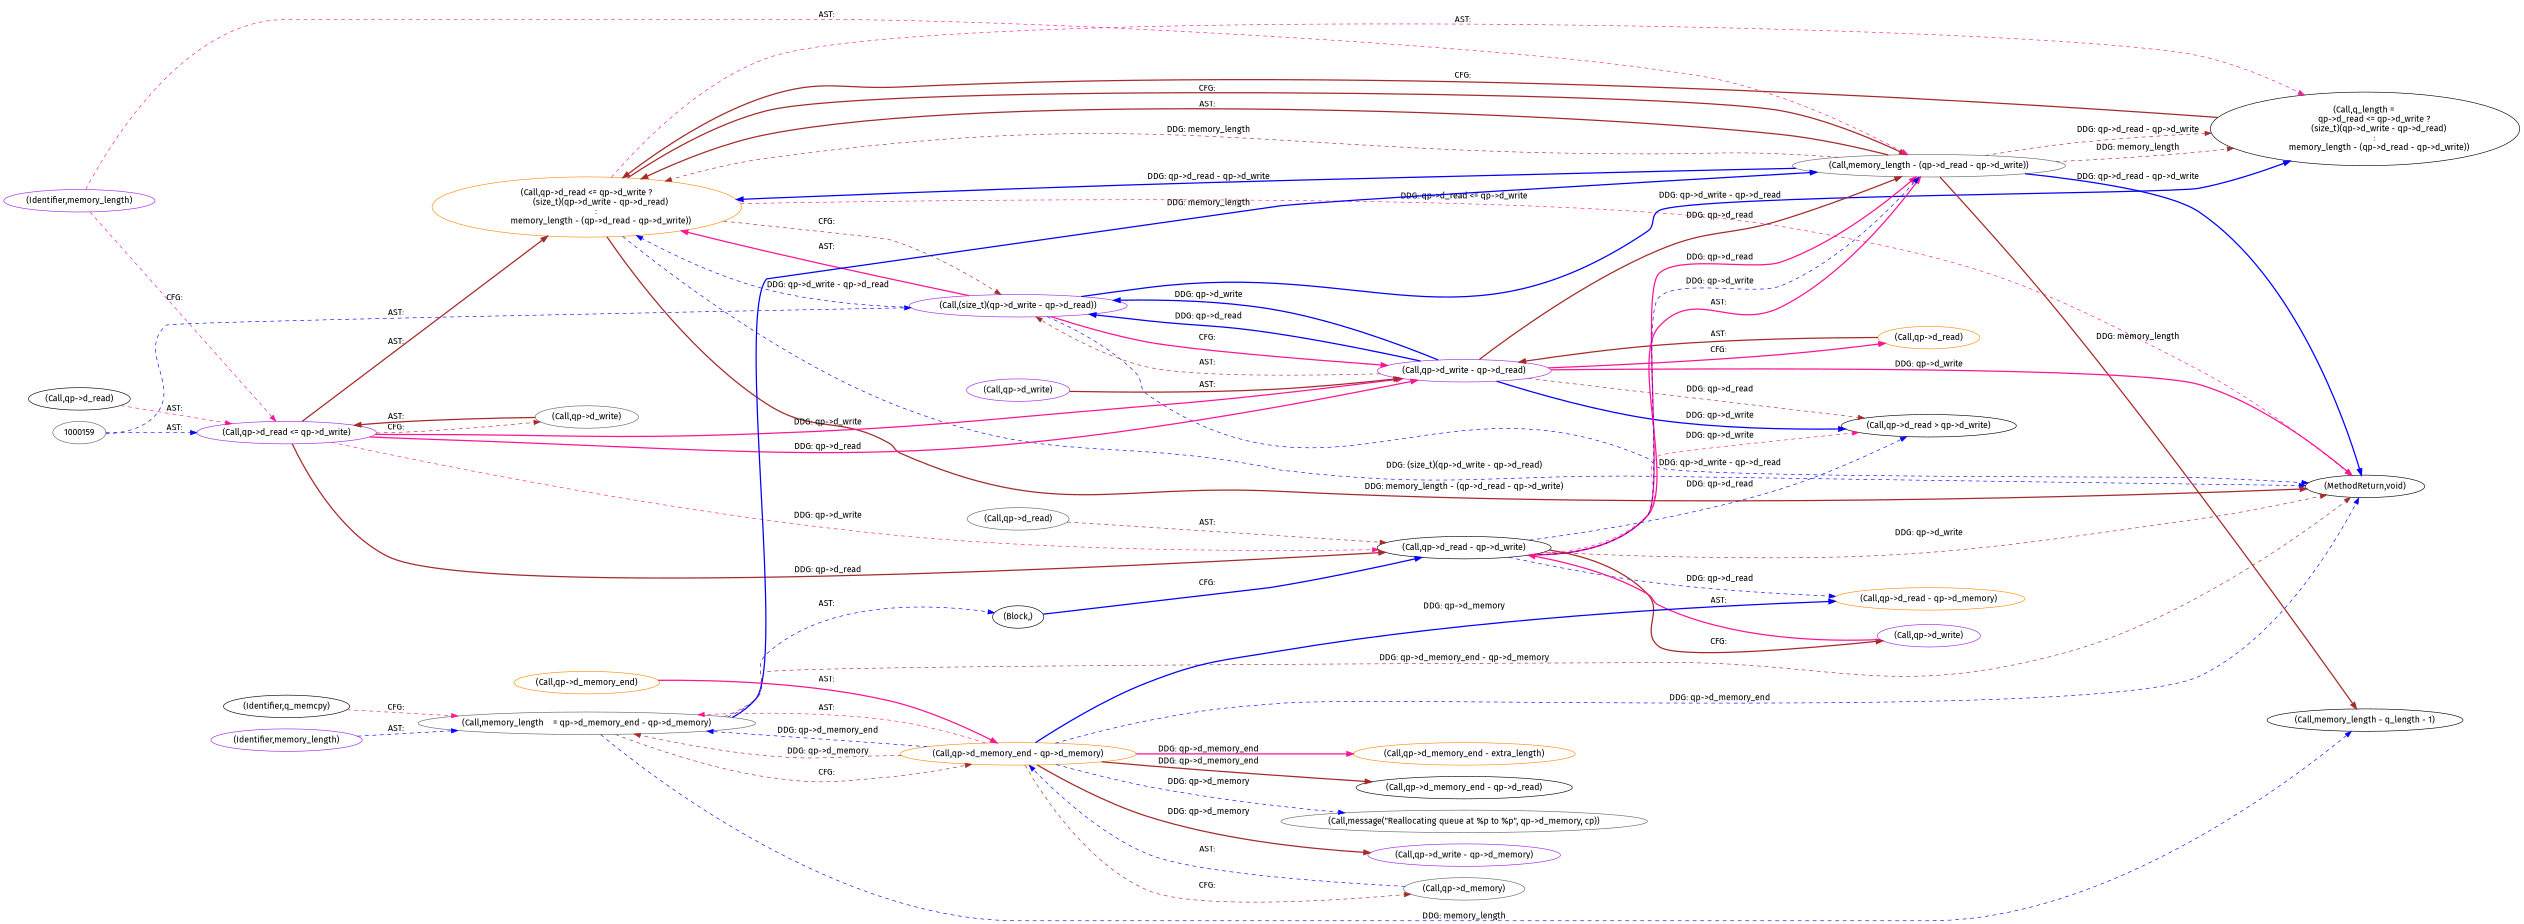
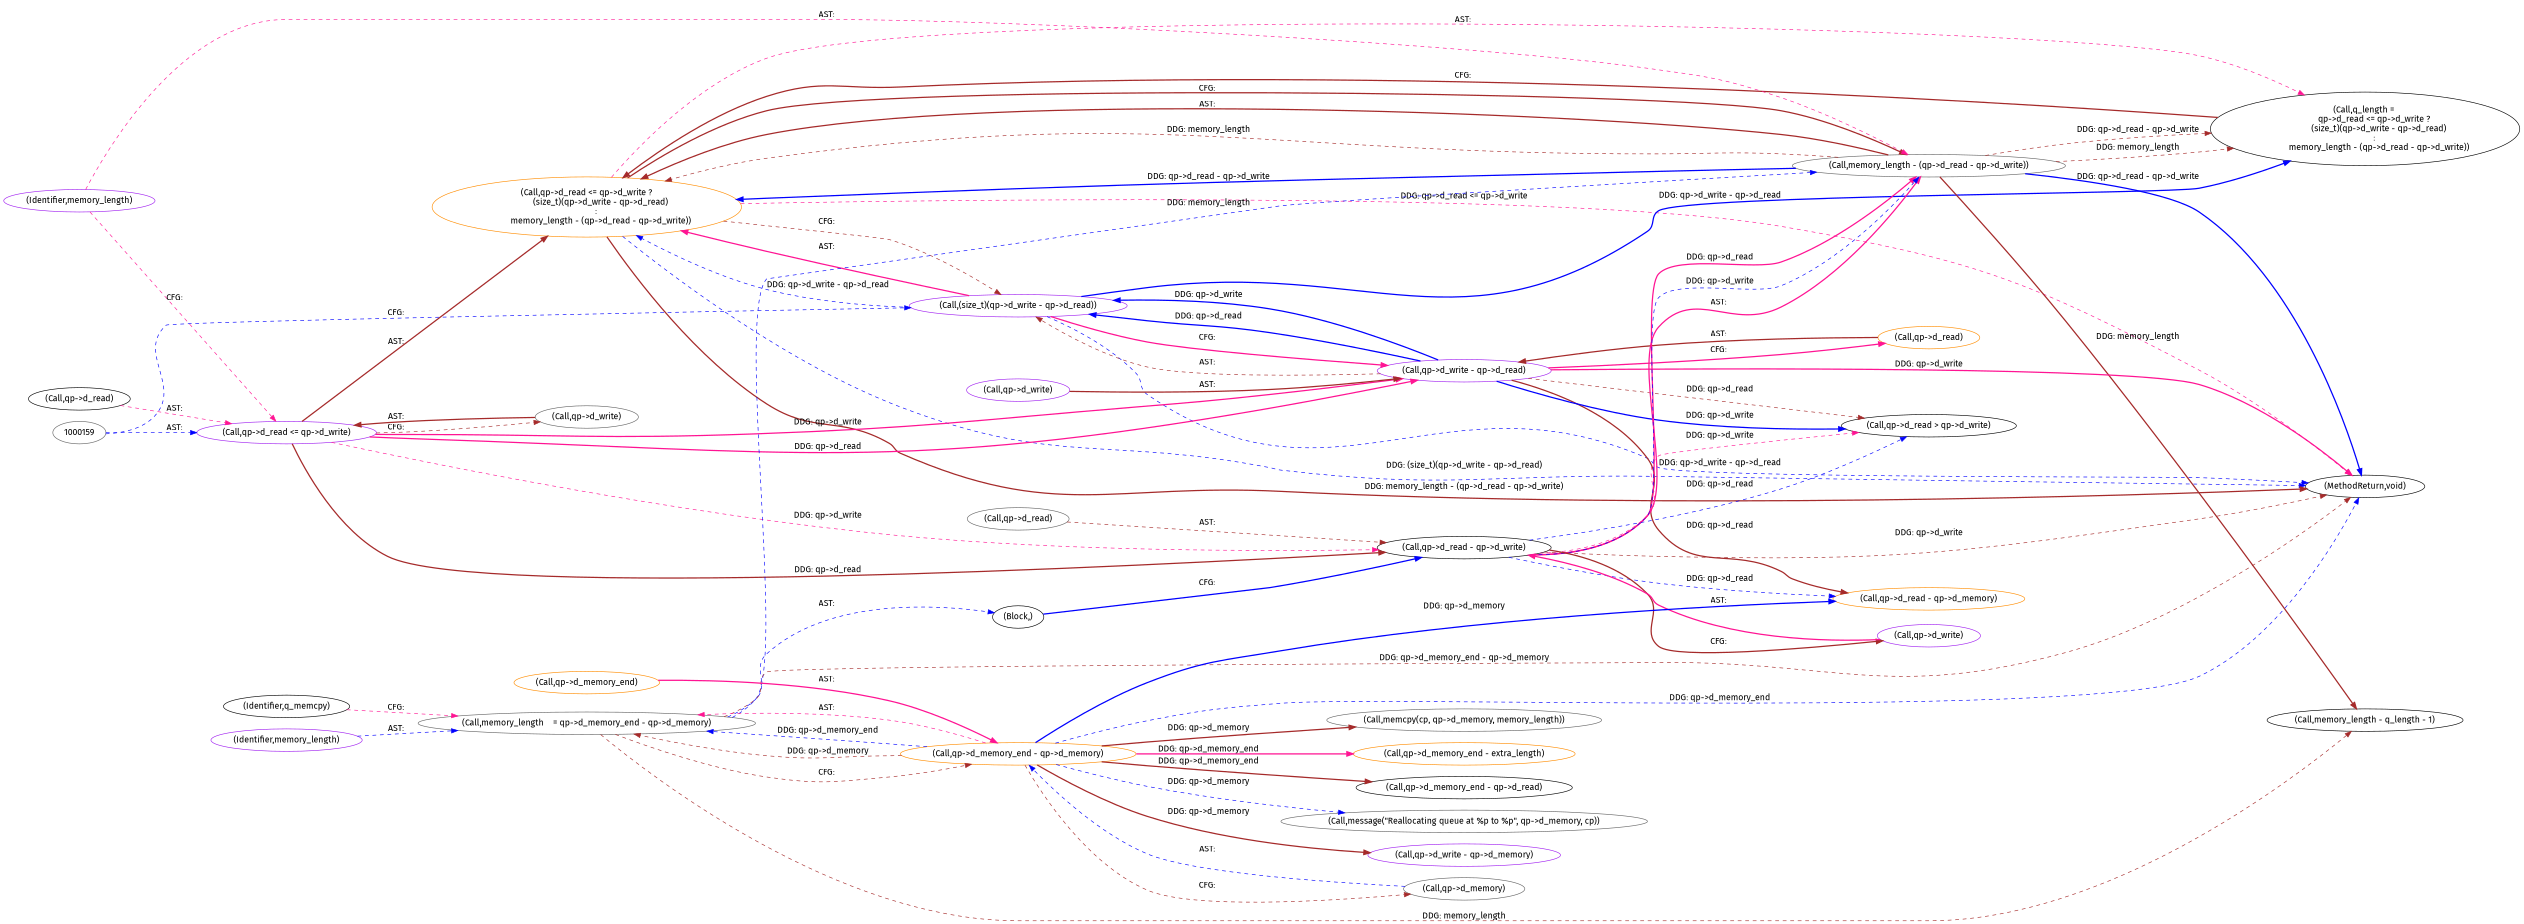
(1062, 237) -> (1062, 237)
(1676, 243) -> (1660, 532)
(397, 313) -> (397, 313)
none -> (1464, 720)
(1473, 921) -> (1473, 921)
